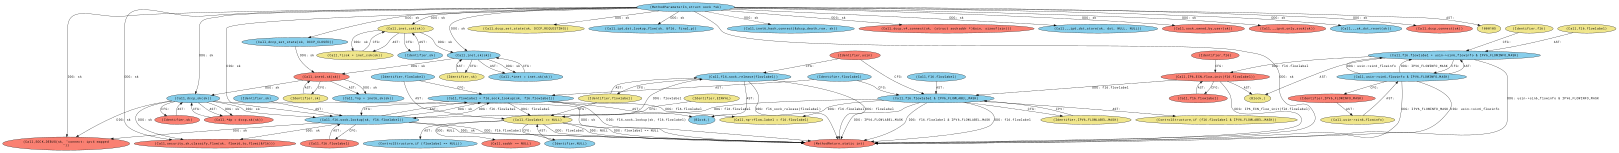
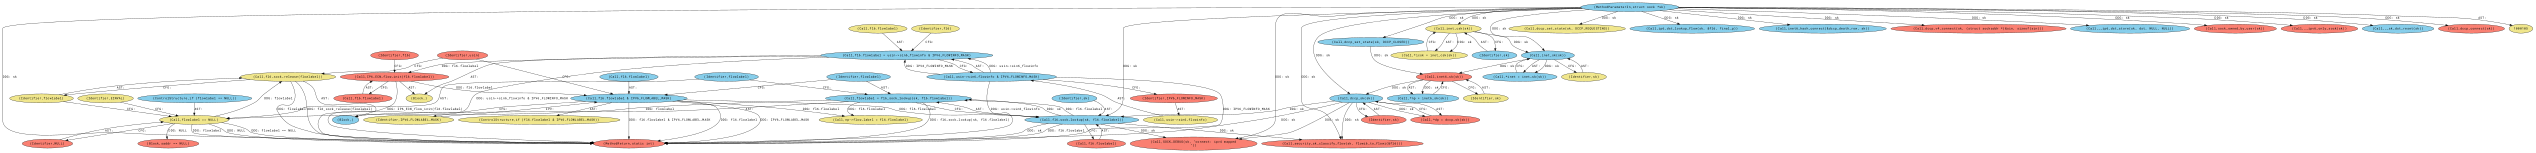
(743, 77) -> (288, 77)
none -> (1439, 90)
(459, 123) -> (194, 108)
(511, 144) -> (168, 144)
(570, 144) -> (47, 144)
